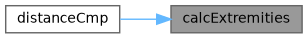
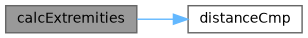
(138, 19) -> (155, 19)
